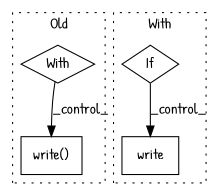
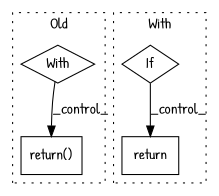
(52, 156) -> (52, 156)
(150, 156) -> (150, 156)
